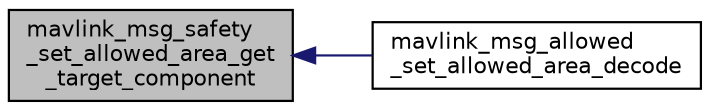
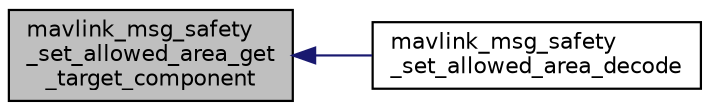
(537, 55) -> (537, 55)
